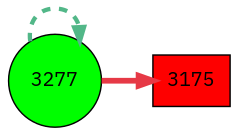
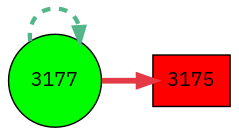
(55, 81) -> (55, 81)
